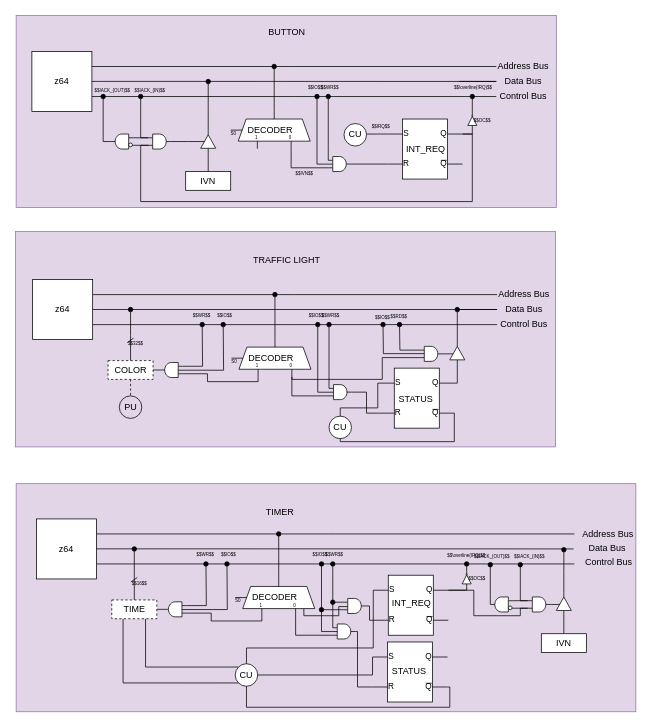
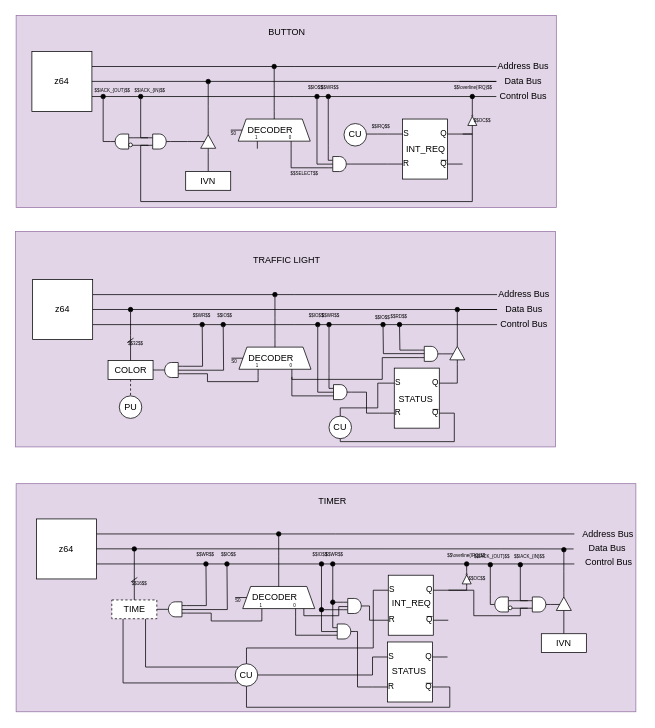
(305, 174) -> (305, 174)
(131, 370) -> (131, 370)
(131, 407) -> (131, 407)
(280, 512) -> (333, 501)
